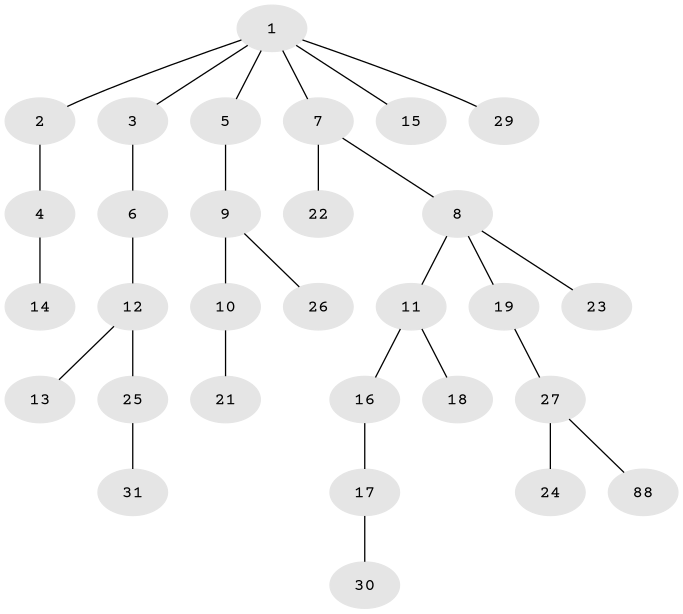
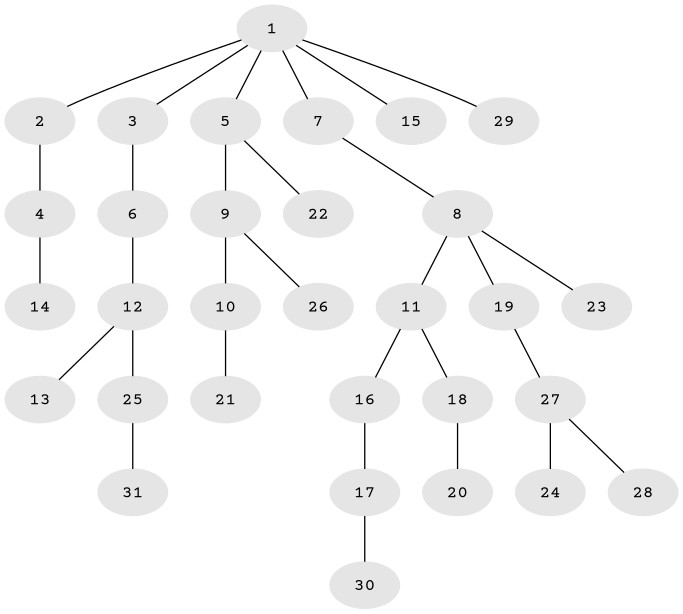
(318, 168) -> (272, 167)
none -> (458, 492)
(643, 492) -> (643, 492)
